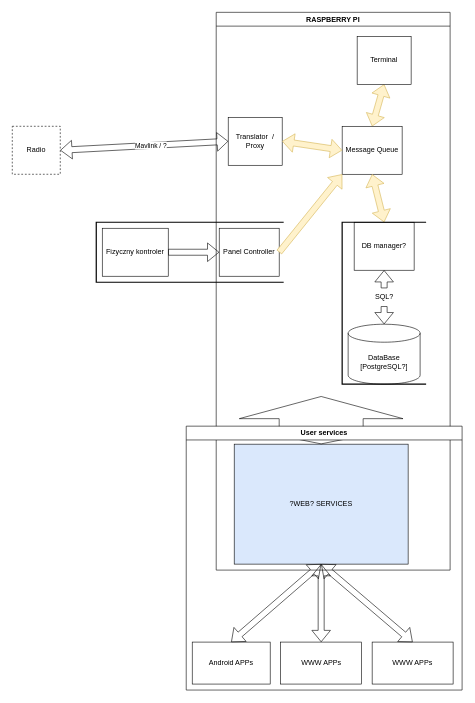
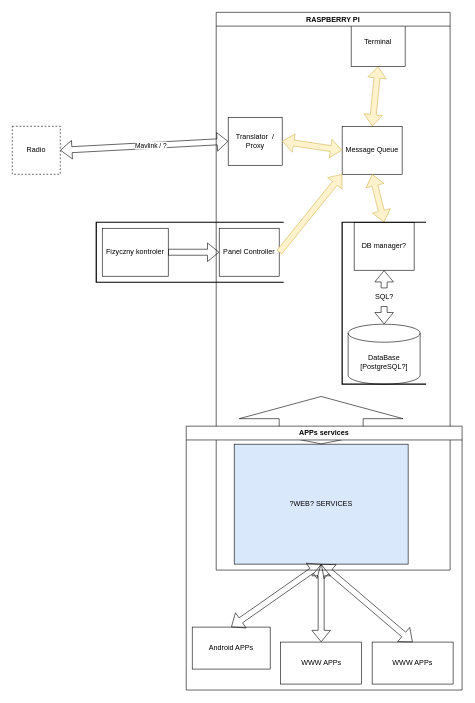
(384, 60) -> (378, 42)
(324, 434) -> (324, 434)
(231, 663) -> (231, 648)
